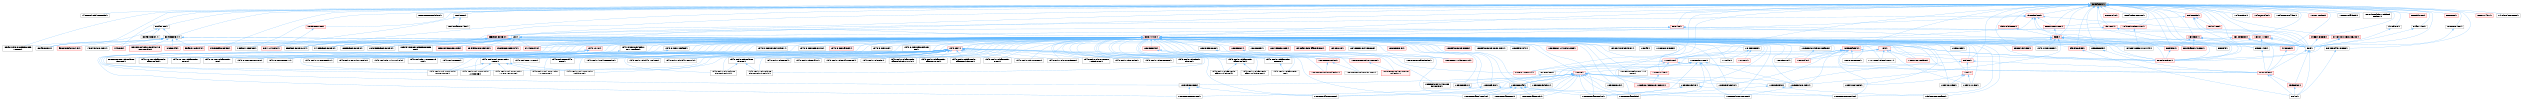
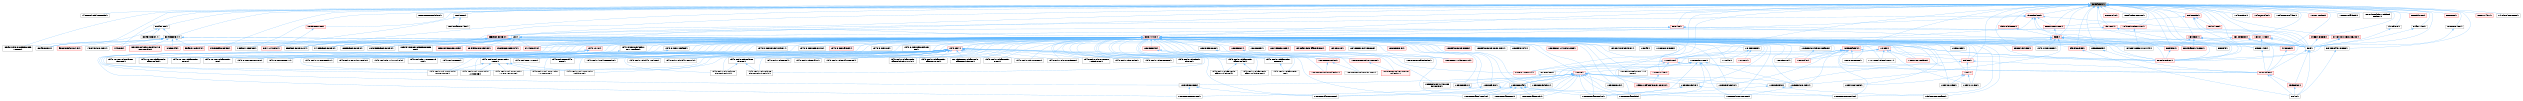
(1885, 48) -> (1885, 48)
(121, 61) -> (121, 61)
(873, 61) -> none
(965, 61) -> (965, 61)
(1652, 85) -> (1652, 85)
